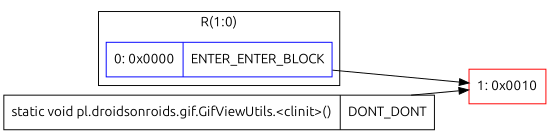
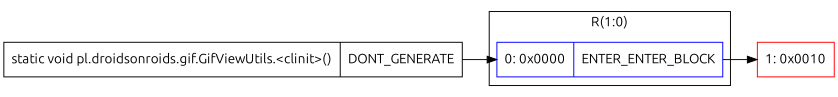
(435, 93) -> (475, 60)
(387, 112) -> (401, 59)
